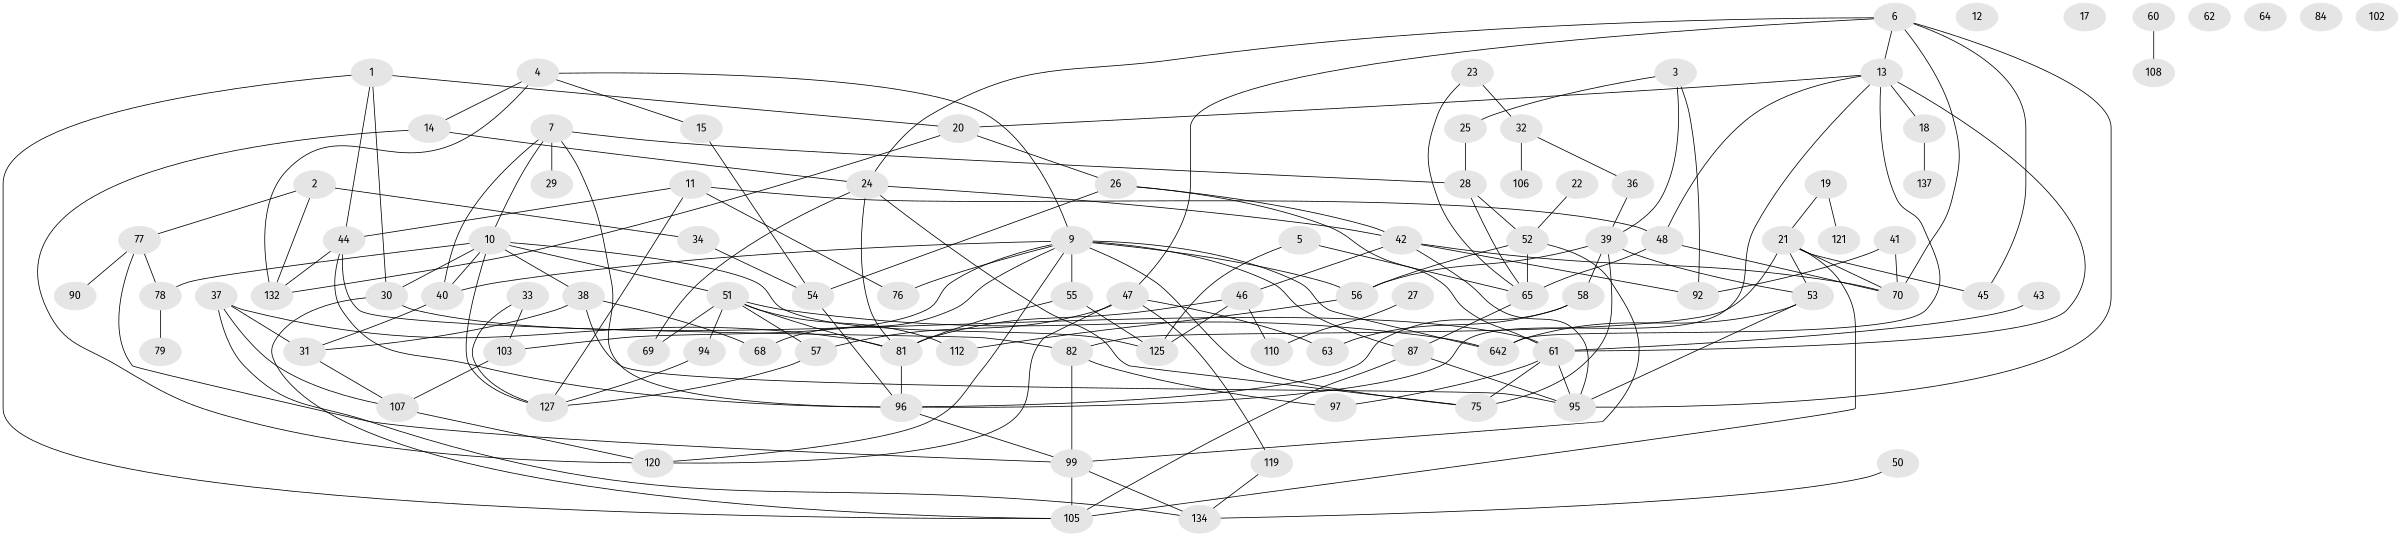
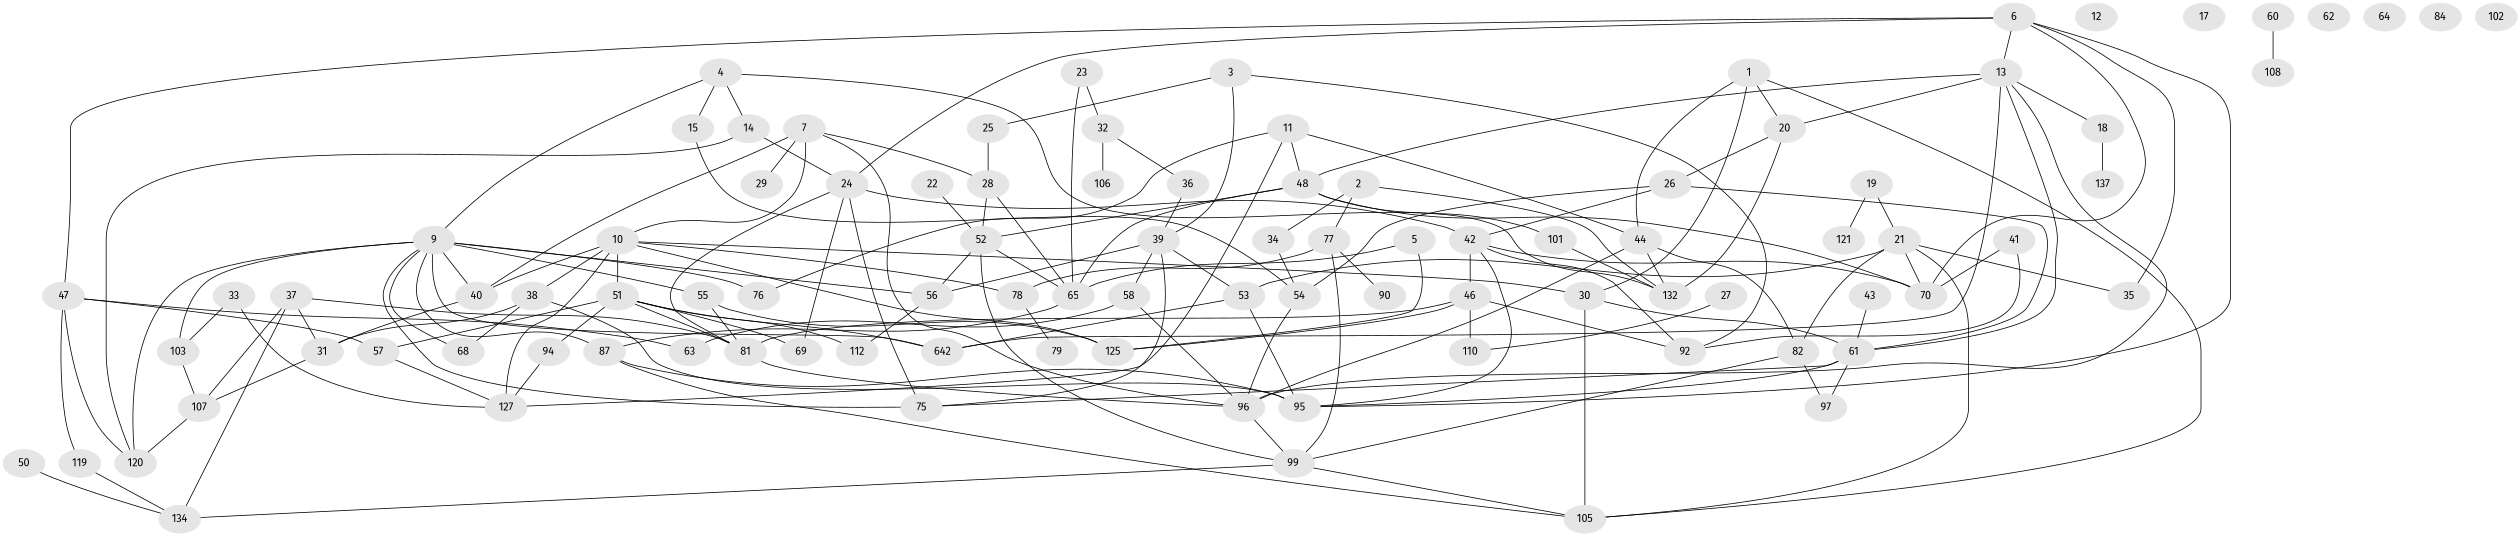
none -> (1156, 210)
none -> (1555, 240)
(1983, 296) -> (2129, 296)
none -> (1578, 324)
